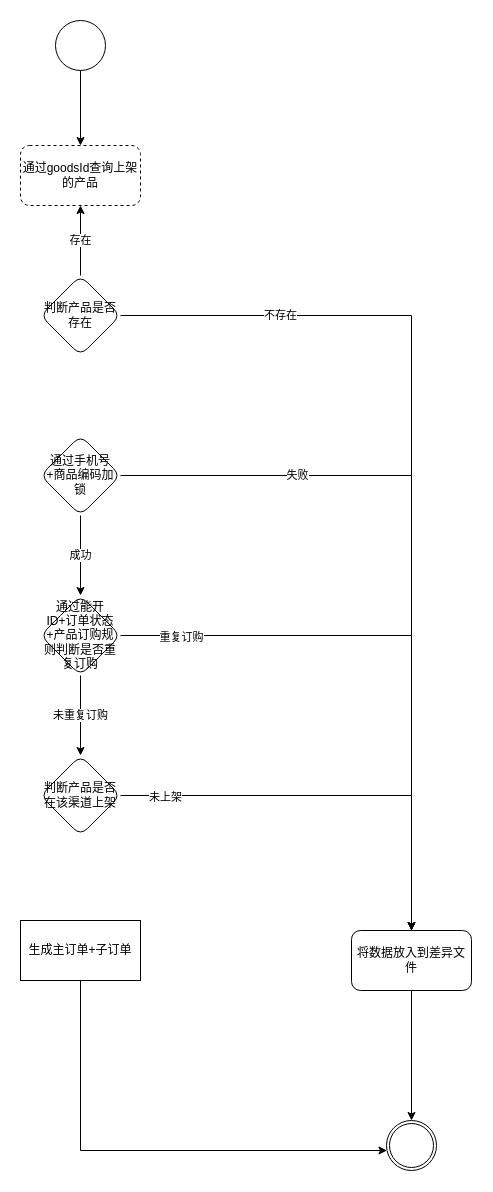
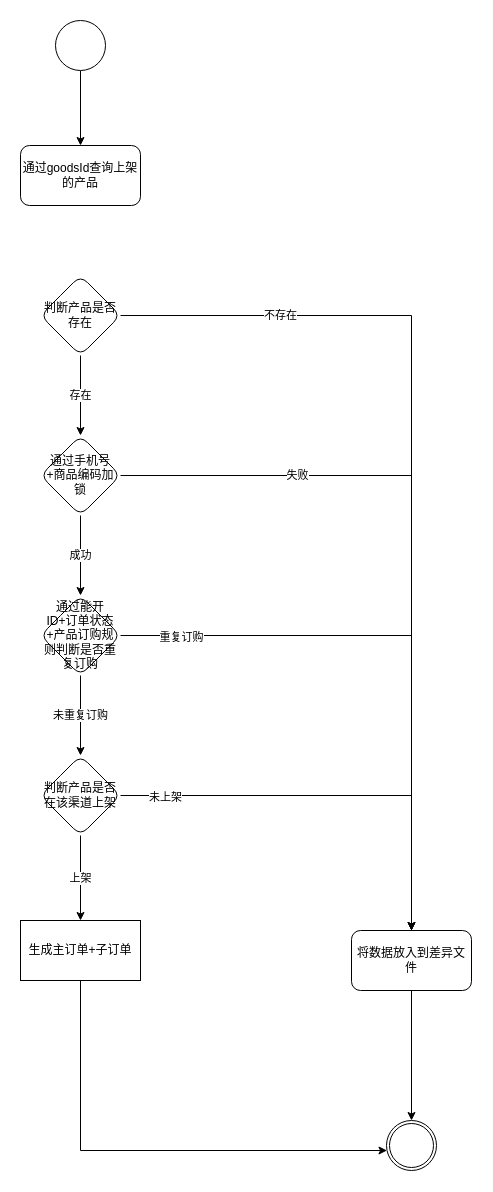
(81, 176) -> (81, 176)
(81, 245) -> (81, 392)
none -> (81, 875)
